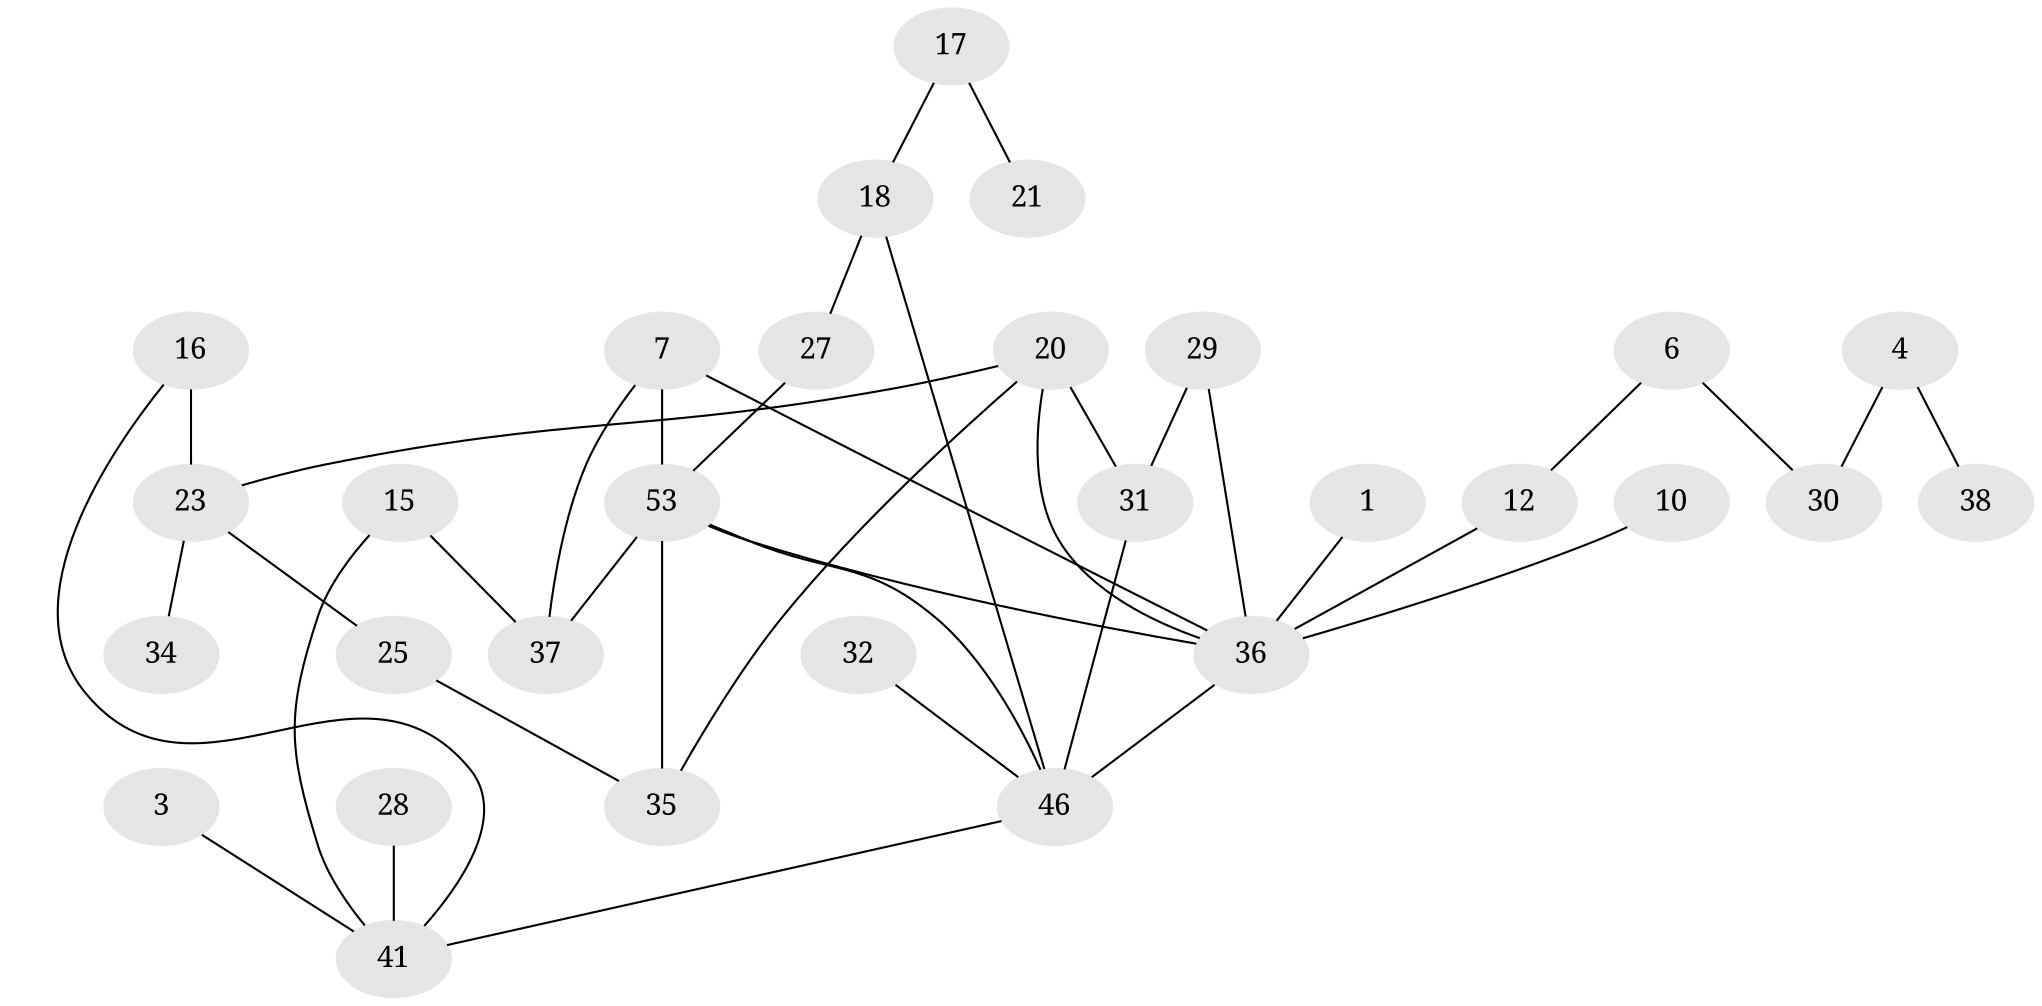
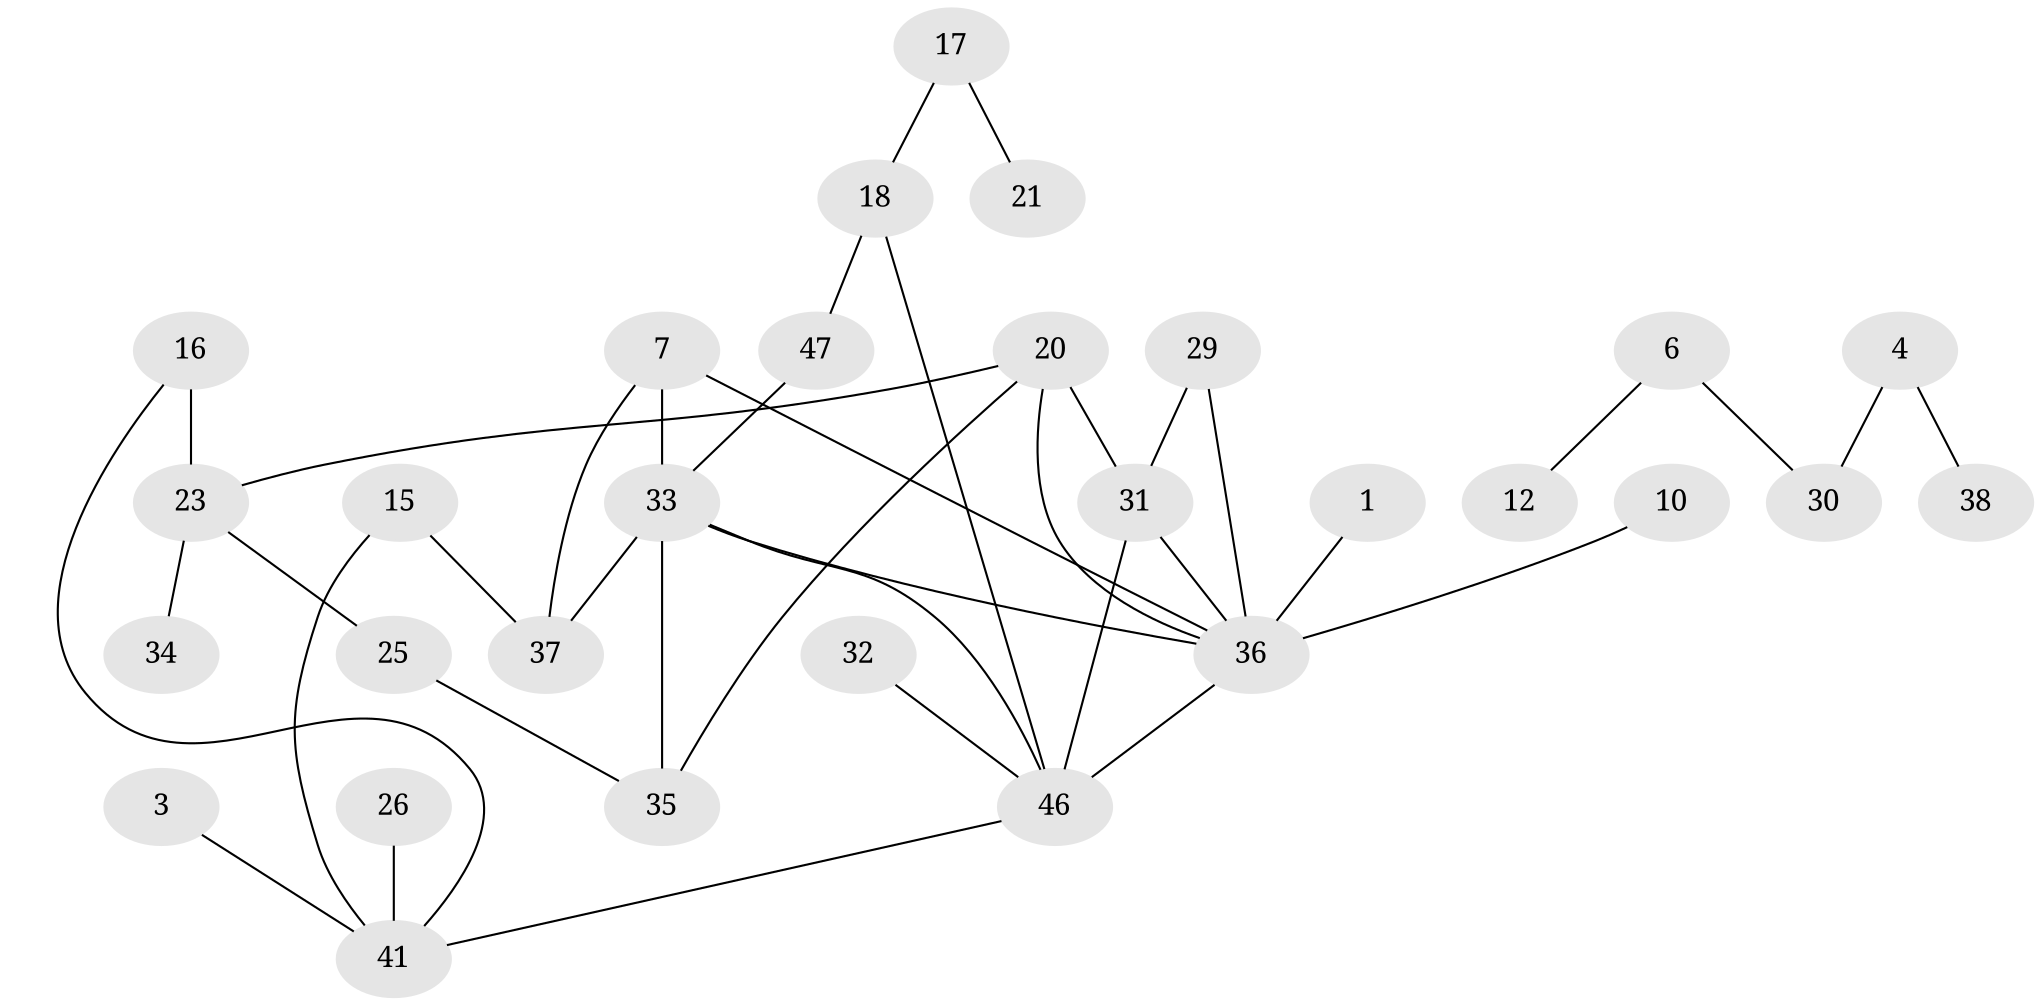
(816, 351) -> (816, 351)
(662, 503) -> (662, 503)
(1386, 579) -> (1193, 579)
(394, 807) -> (394, 807)
